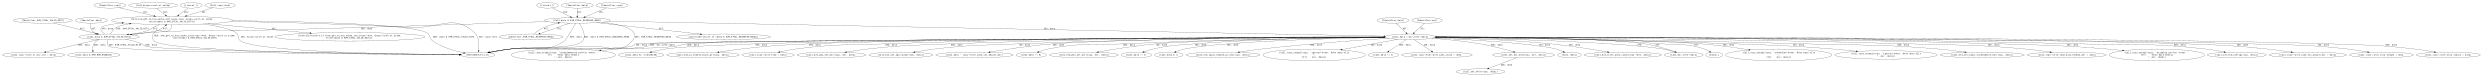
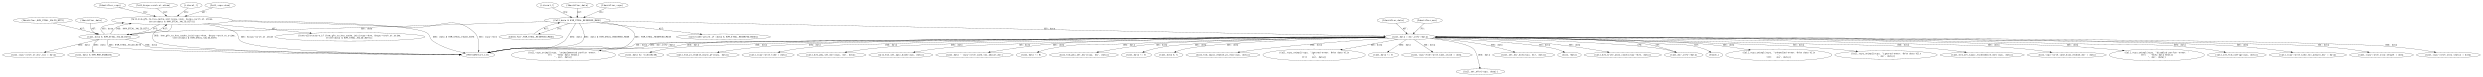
(1503, 63) -> (1462, 44)
